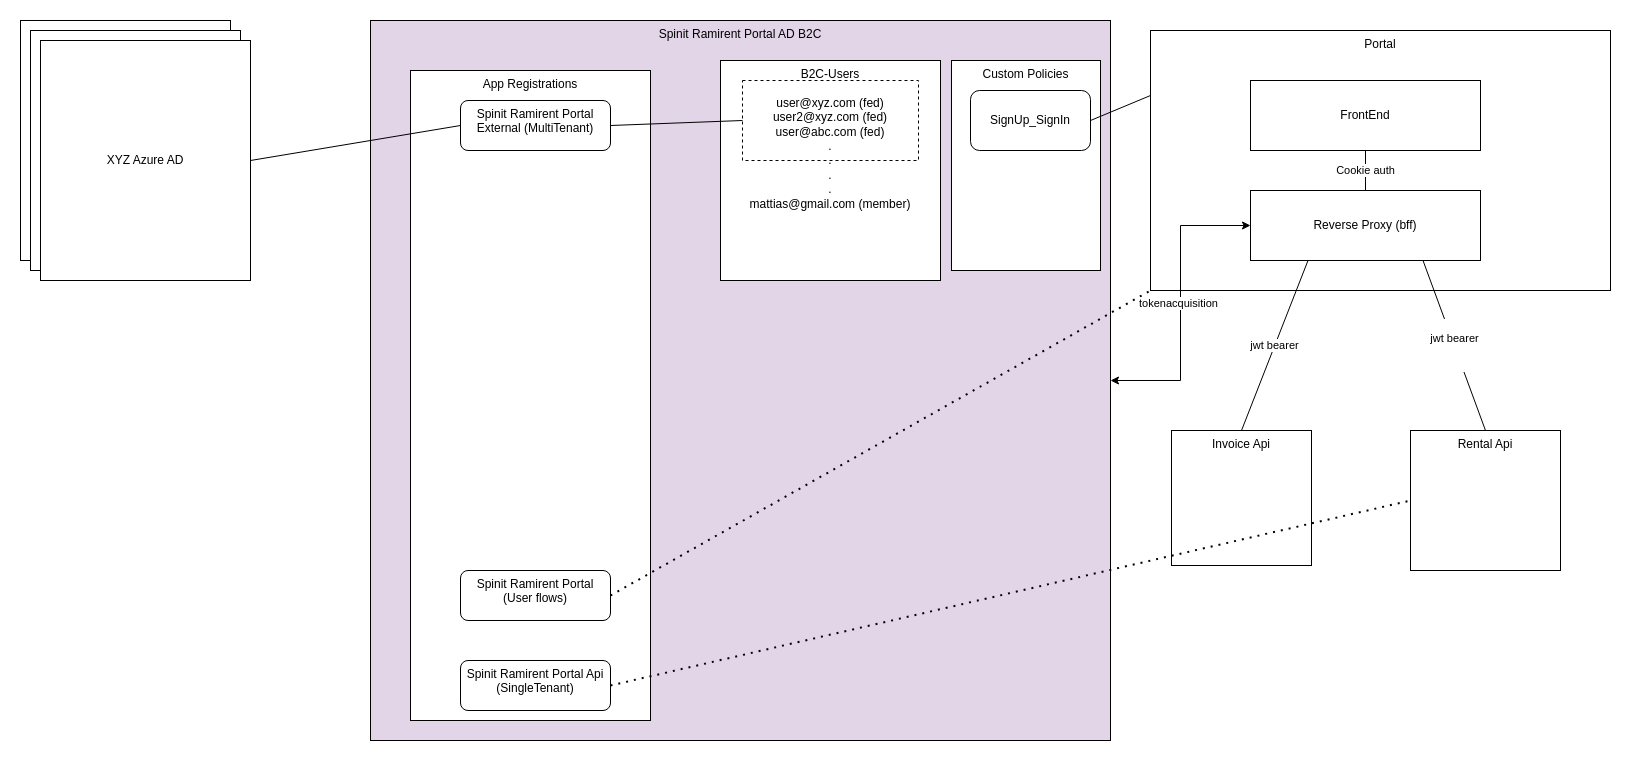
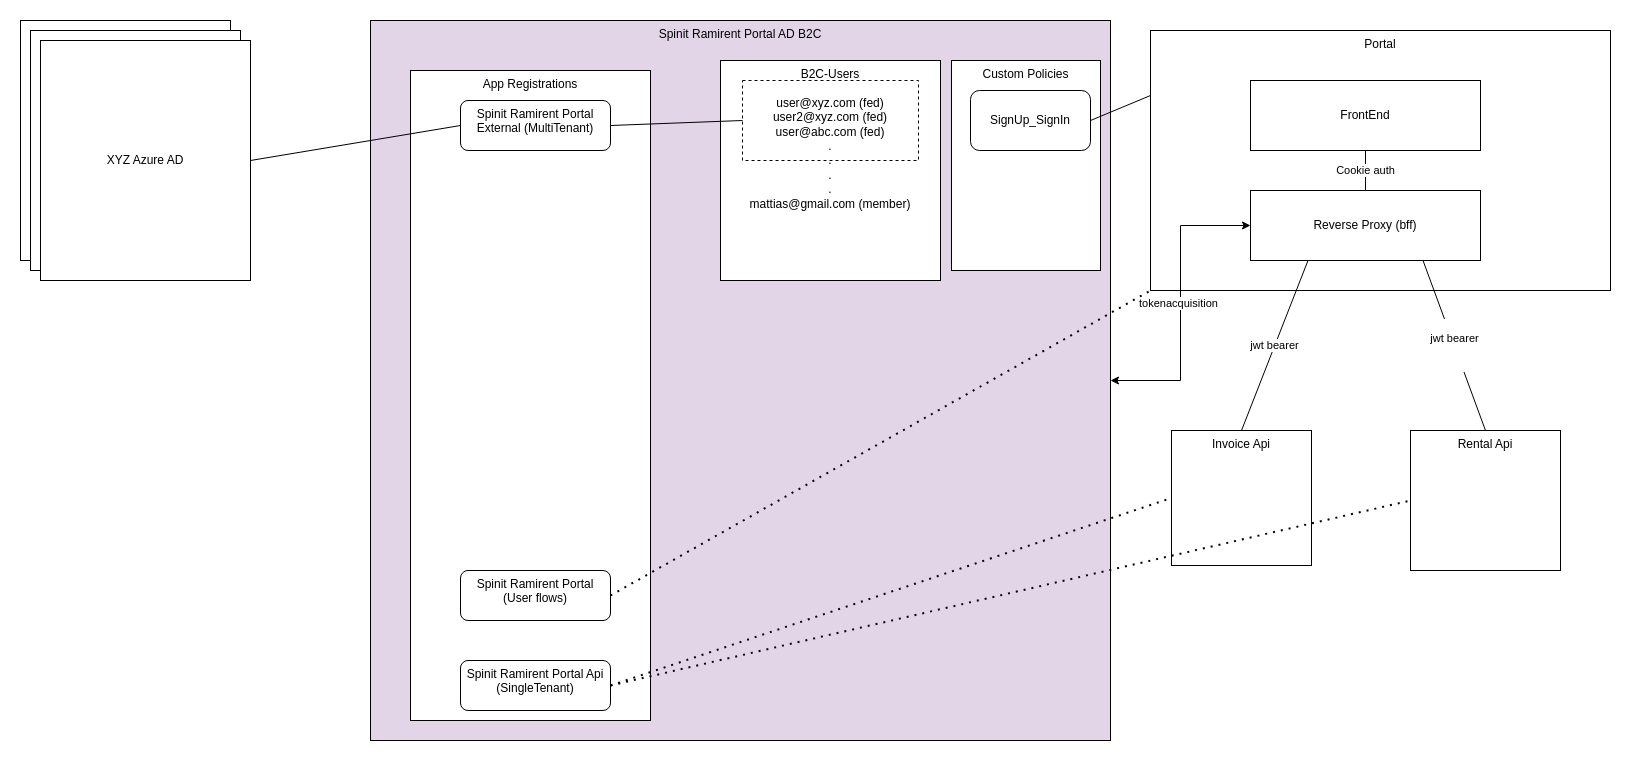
none -> (897, 590)
